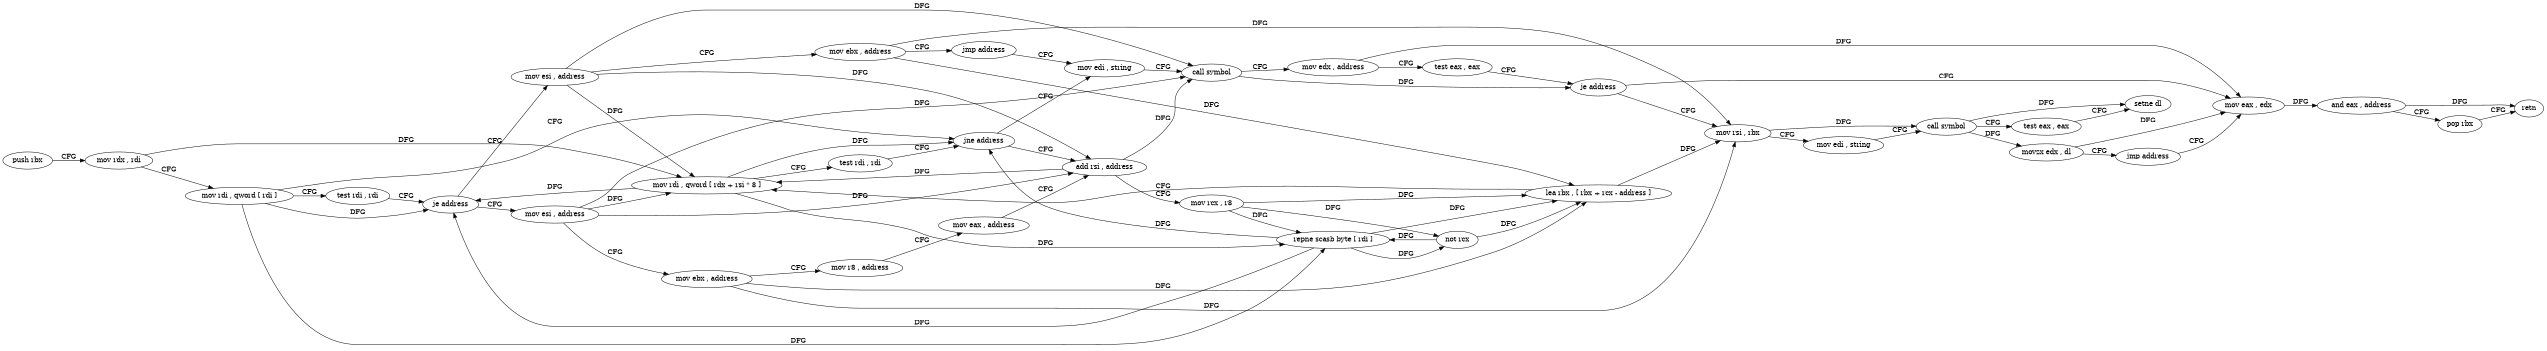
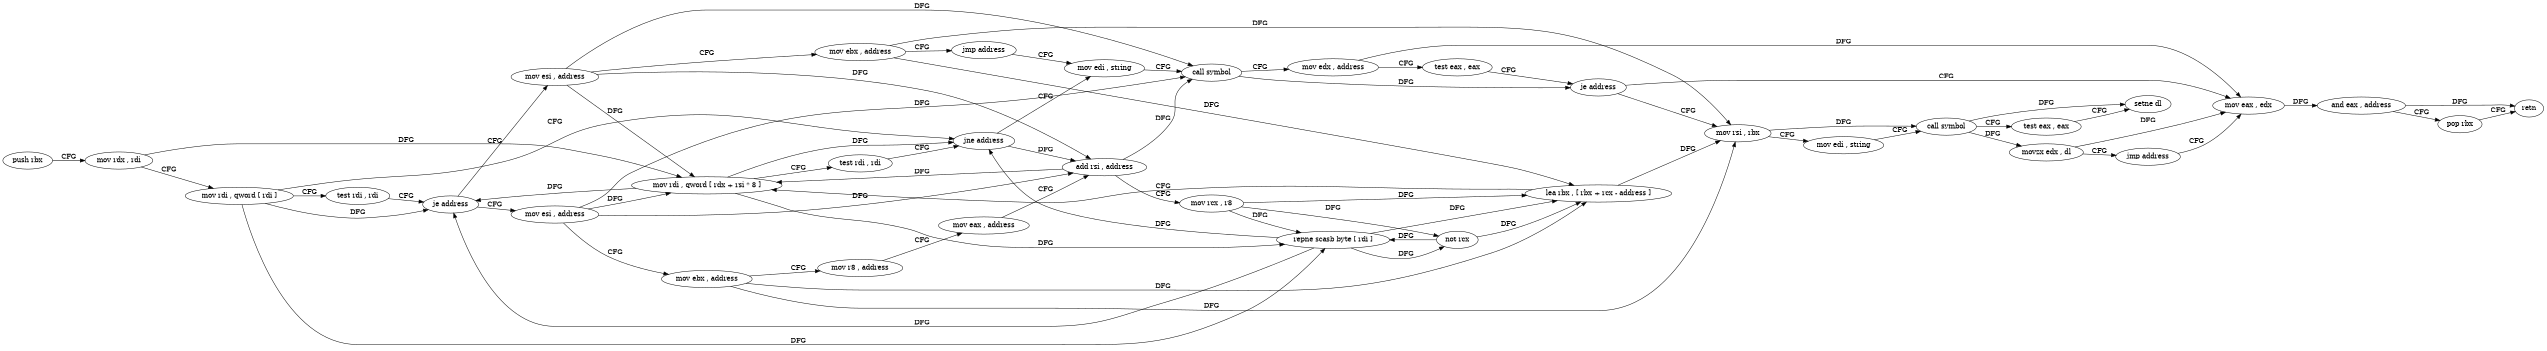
(1046, 150) -> (1046, 150)
